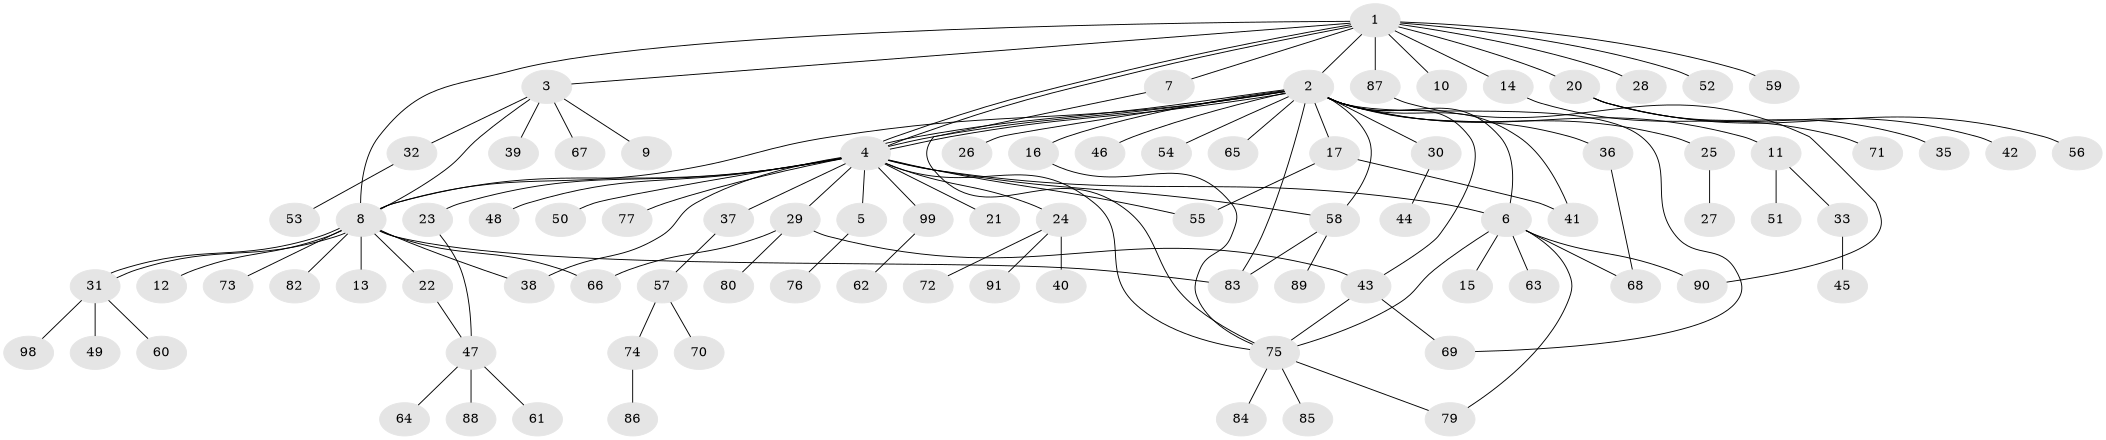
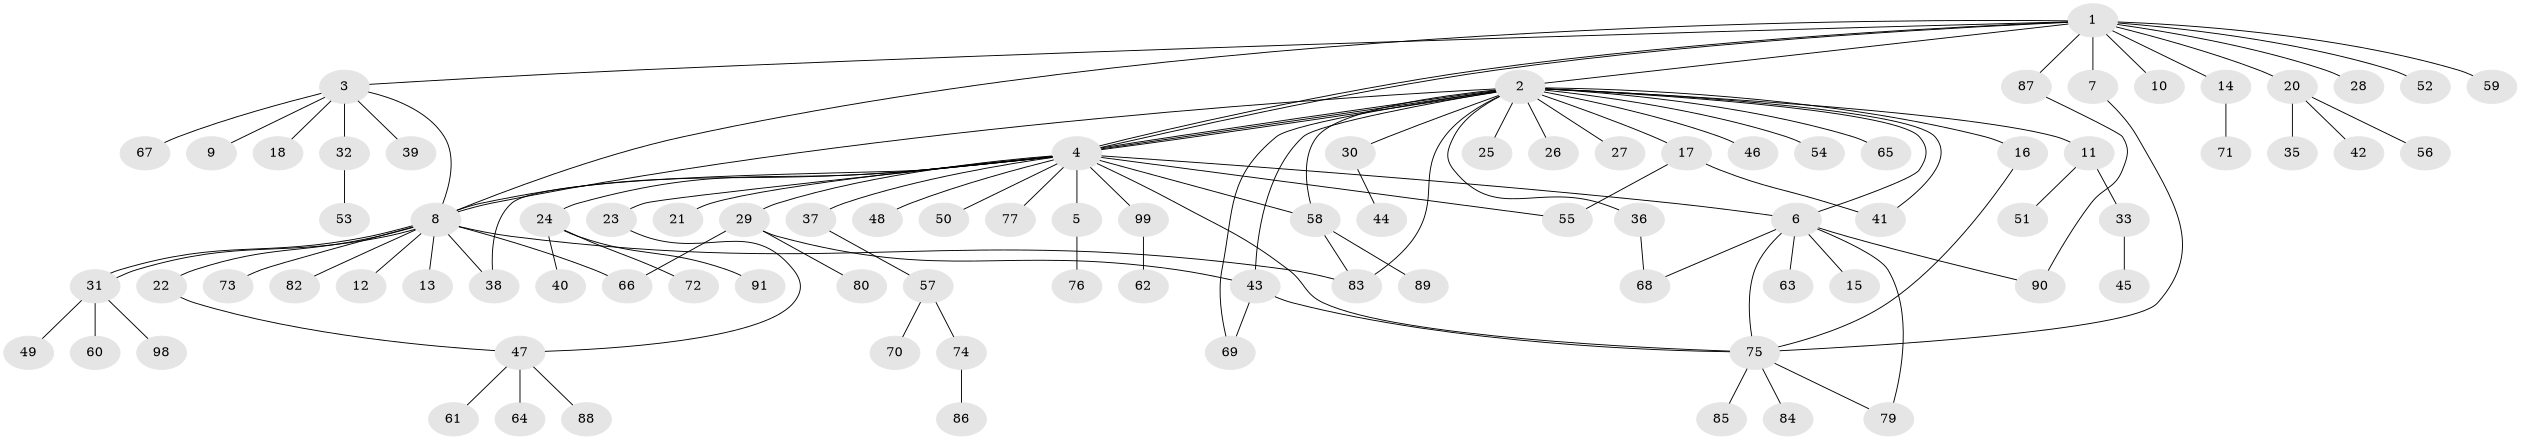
none -> (278, 153)
(1710, 187) -> (1570, 120)
